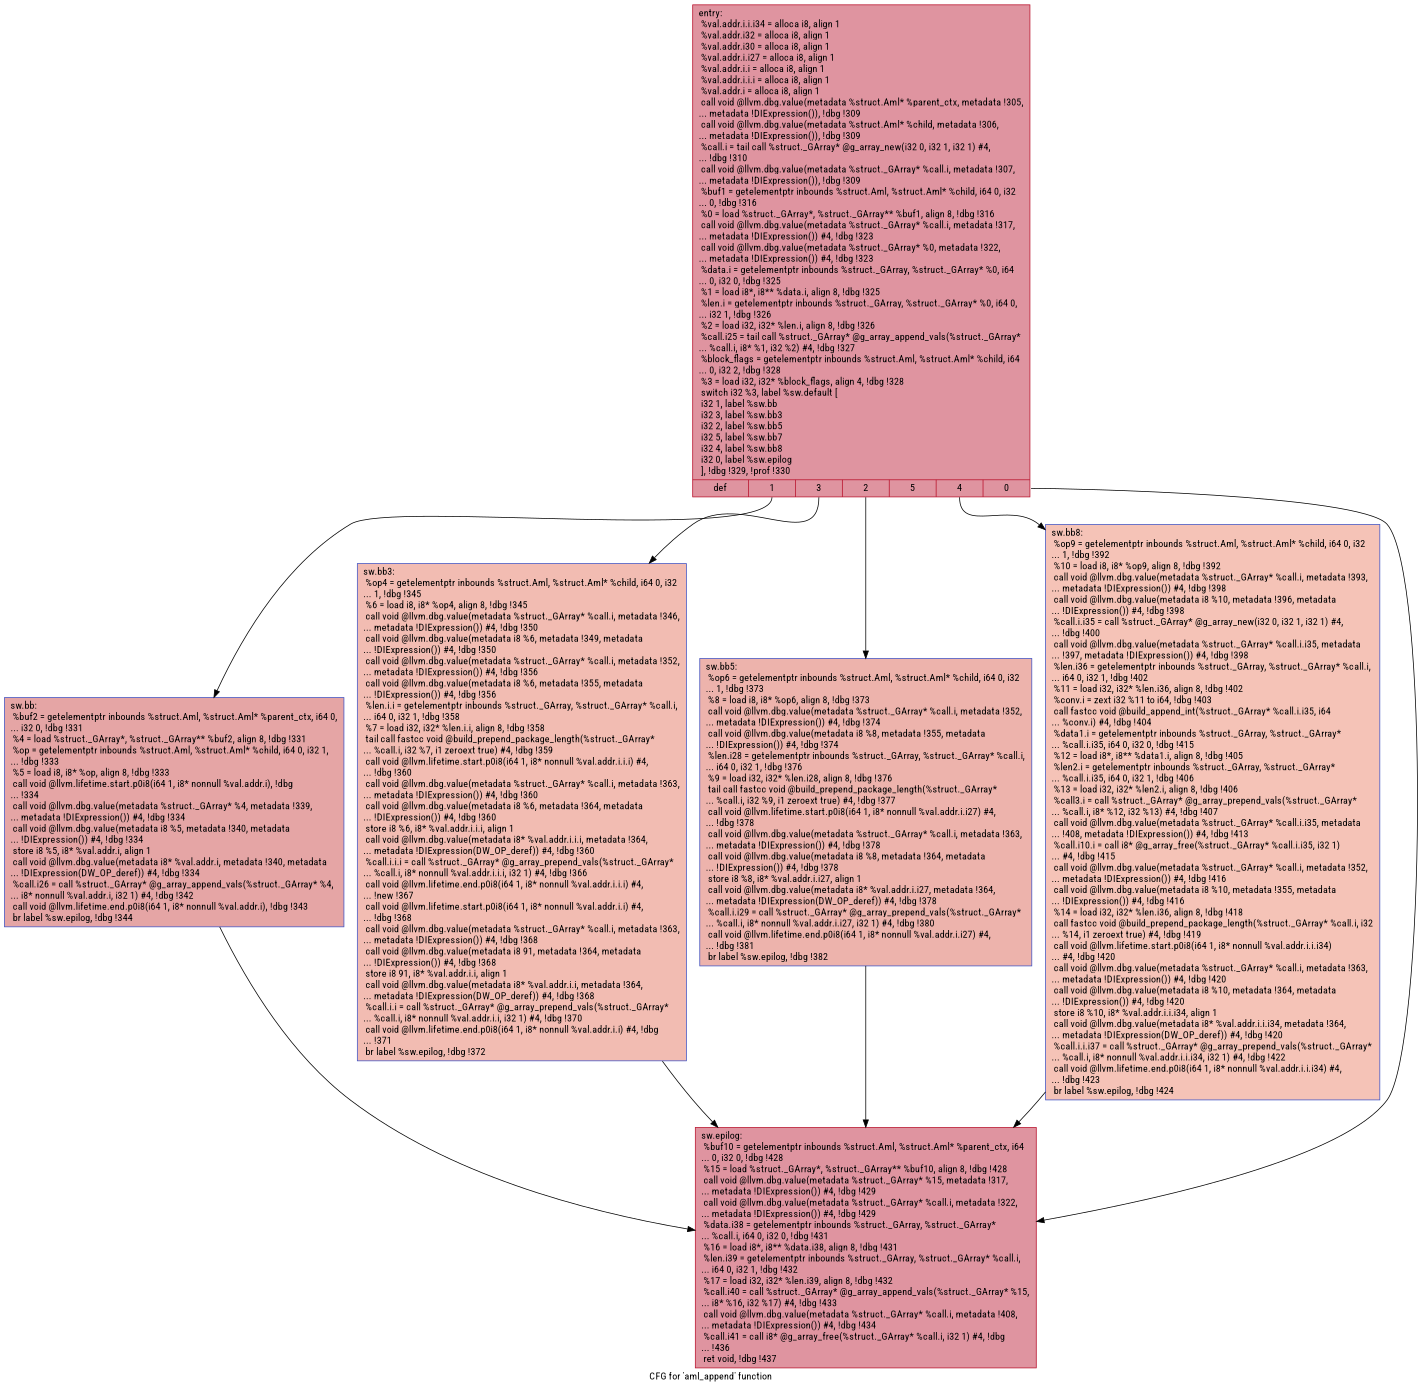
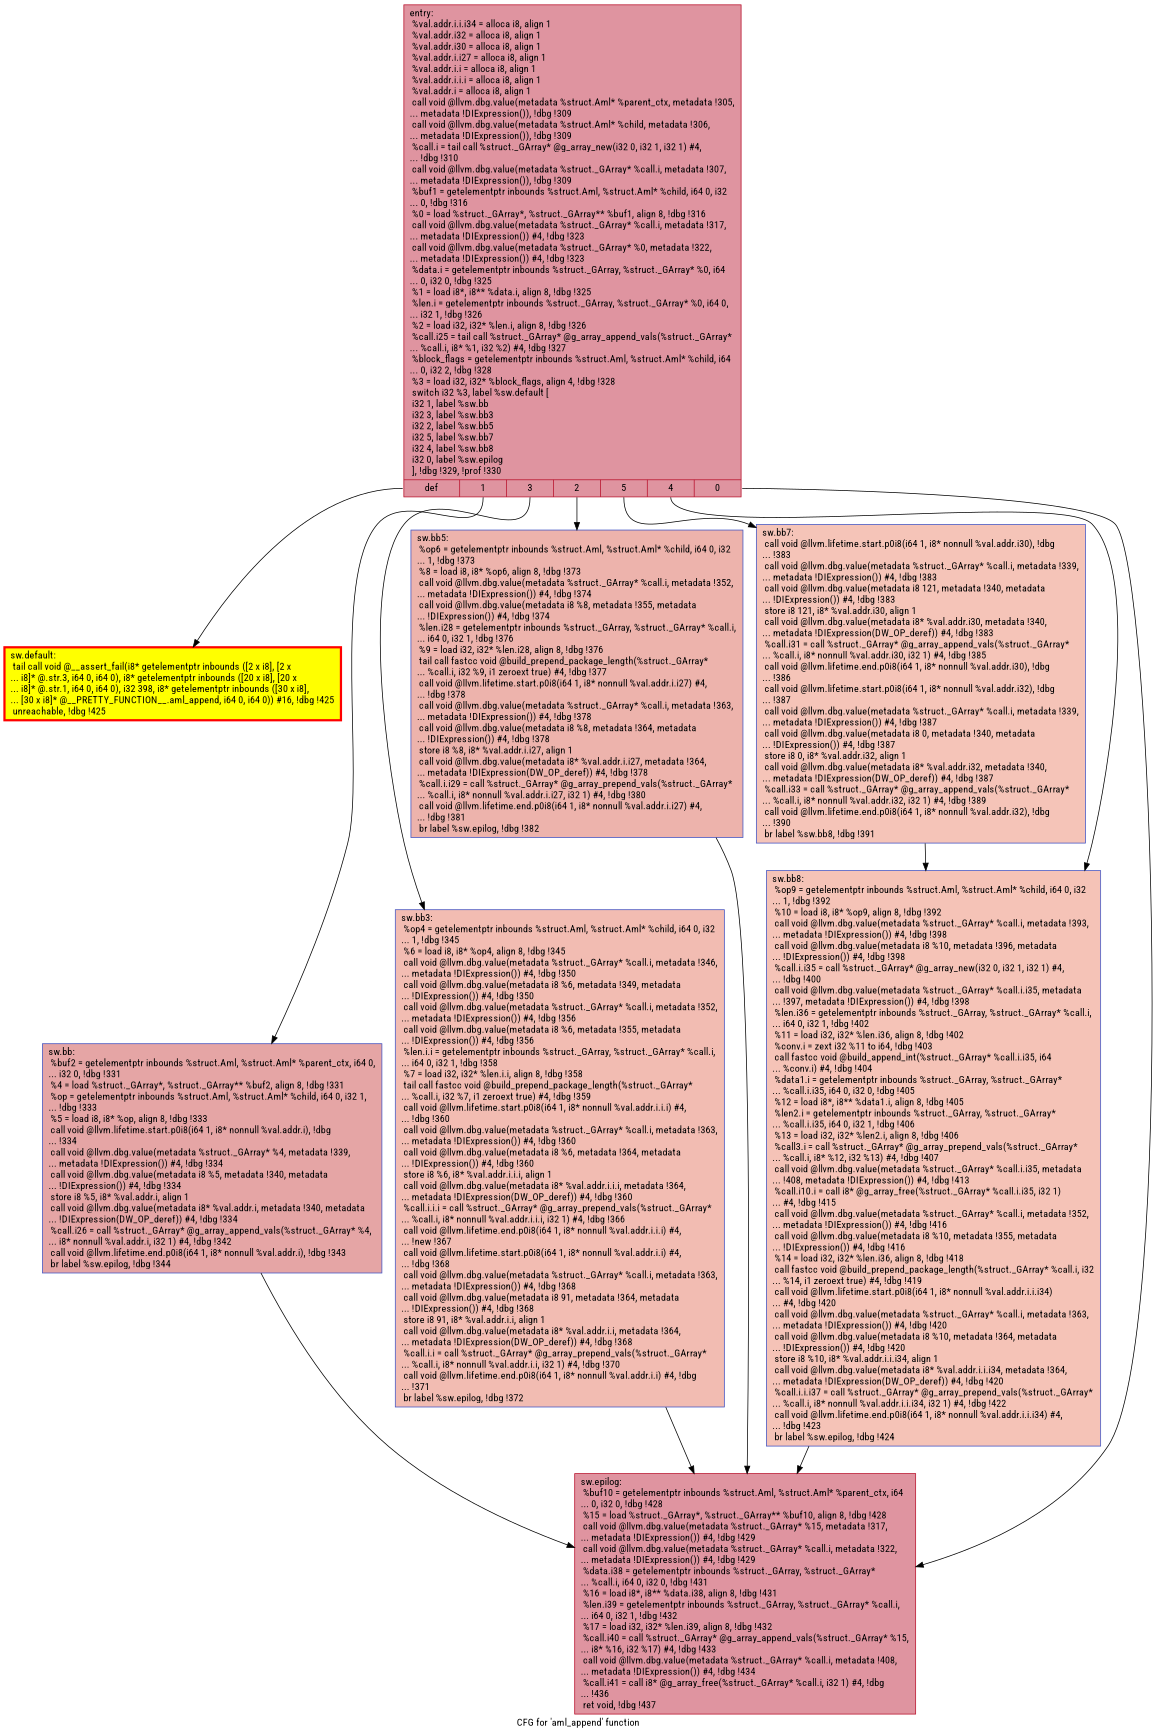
none -> (173, 684)
none -> (921, 684)
(1123, 745) -> (844, 1091)
